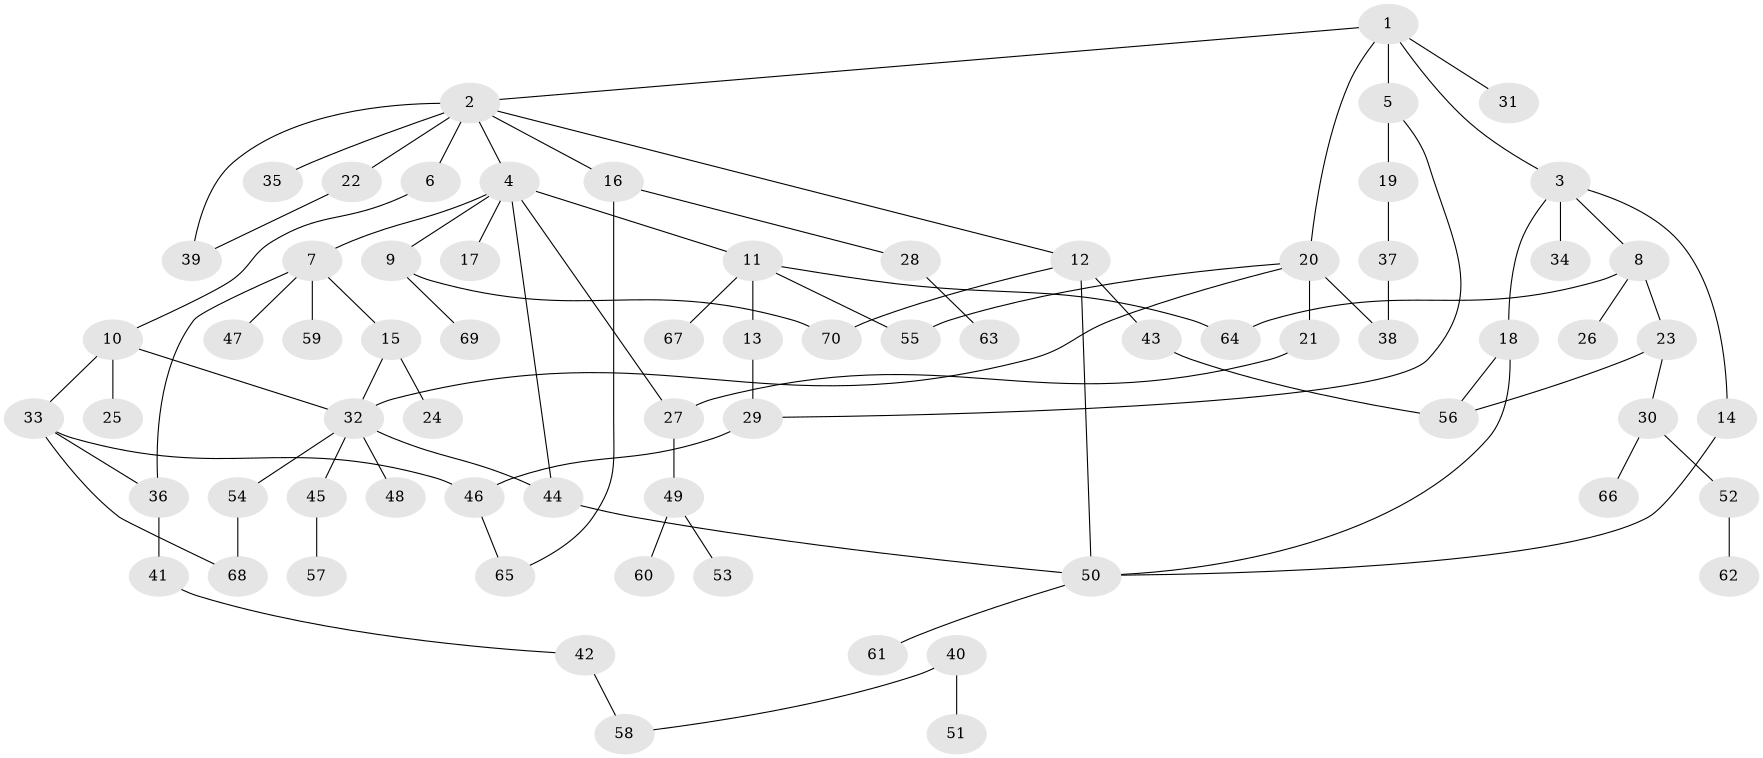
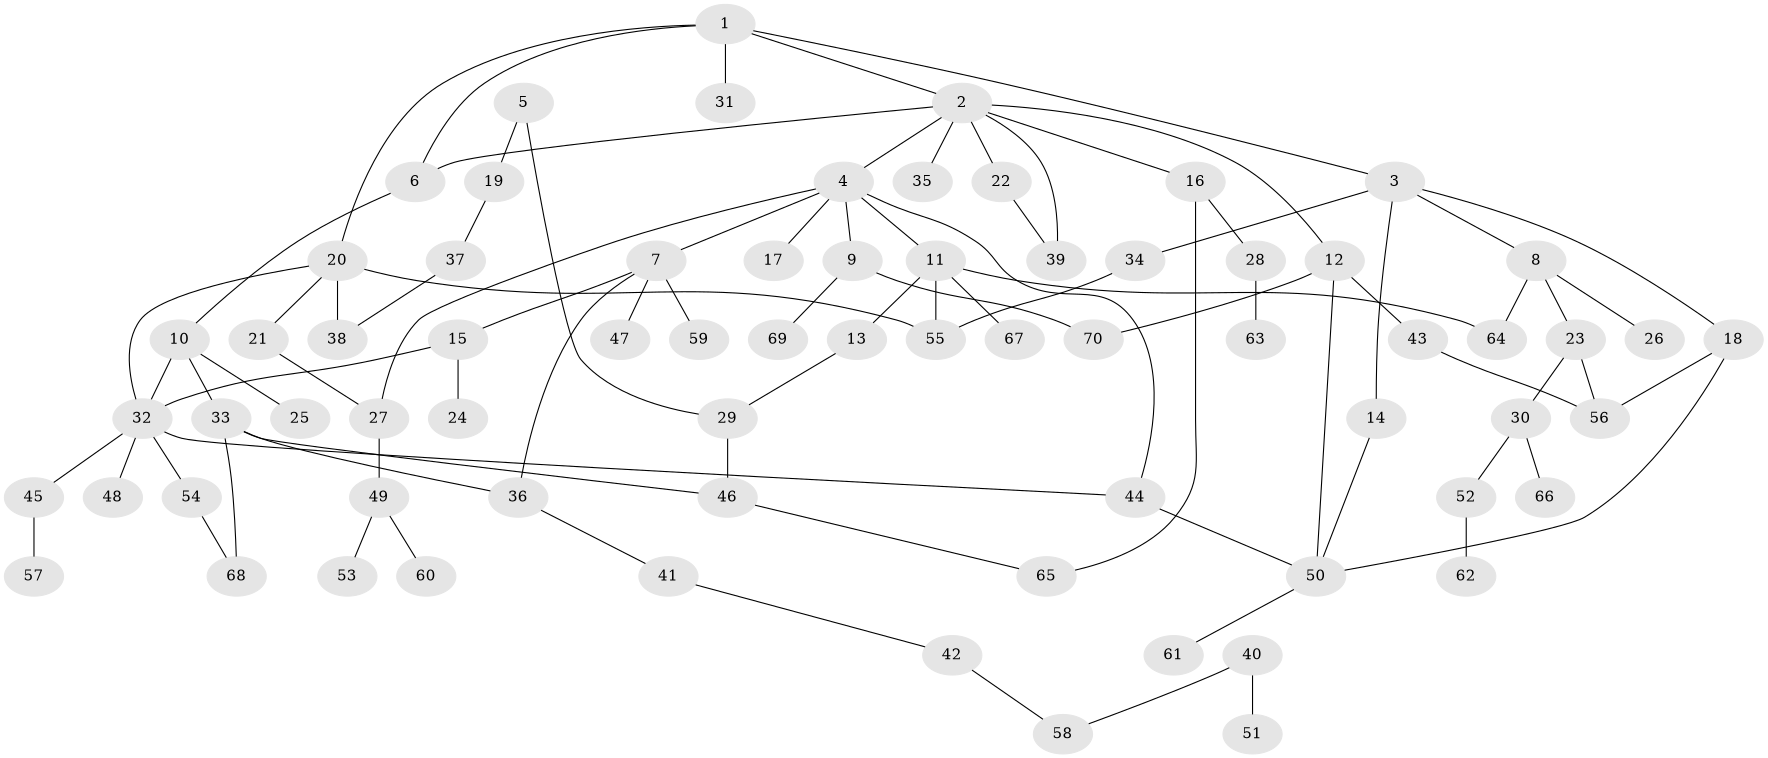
(1388, 64) -> (538, 56)
none -> (1036, 300)
